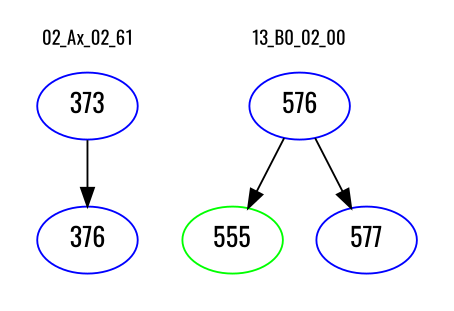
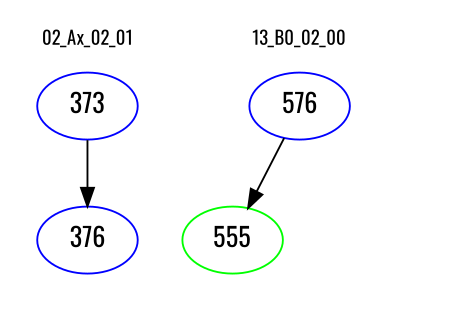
(87, 40) -> (87, 40)
(367, 240) -> none
